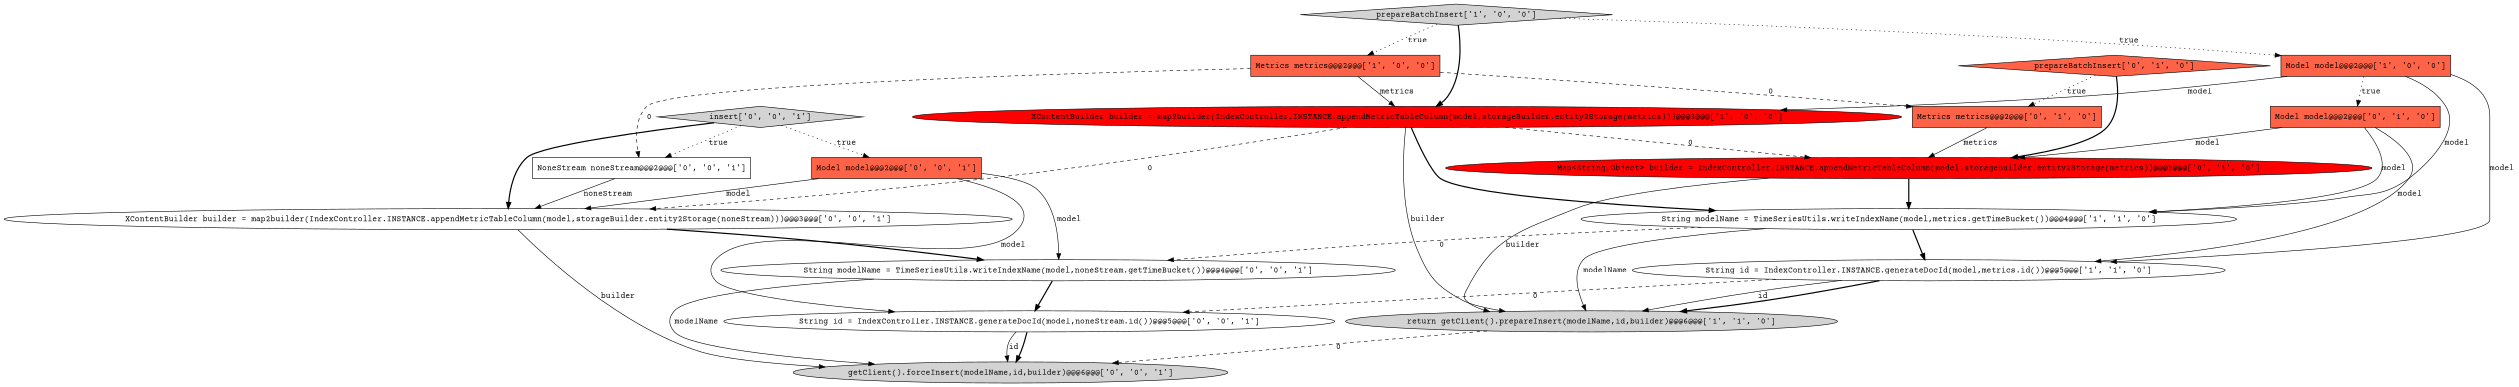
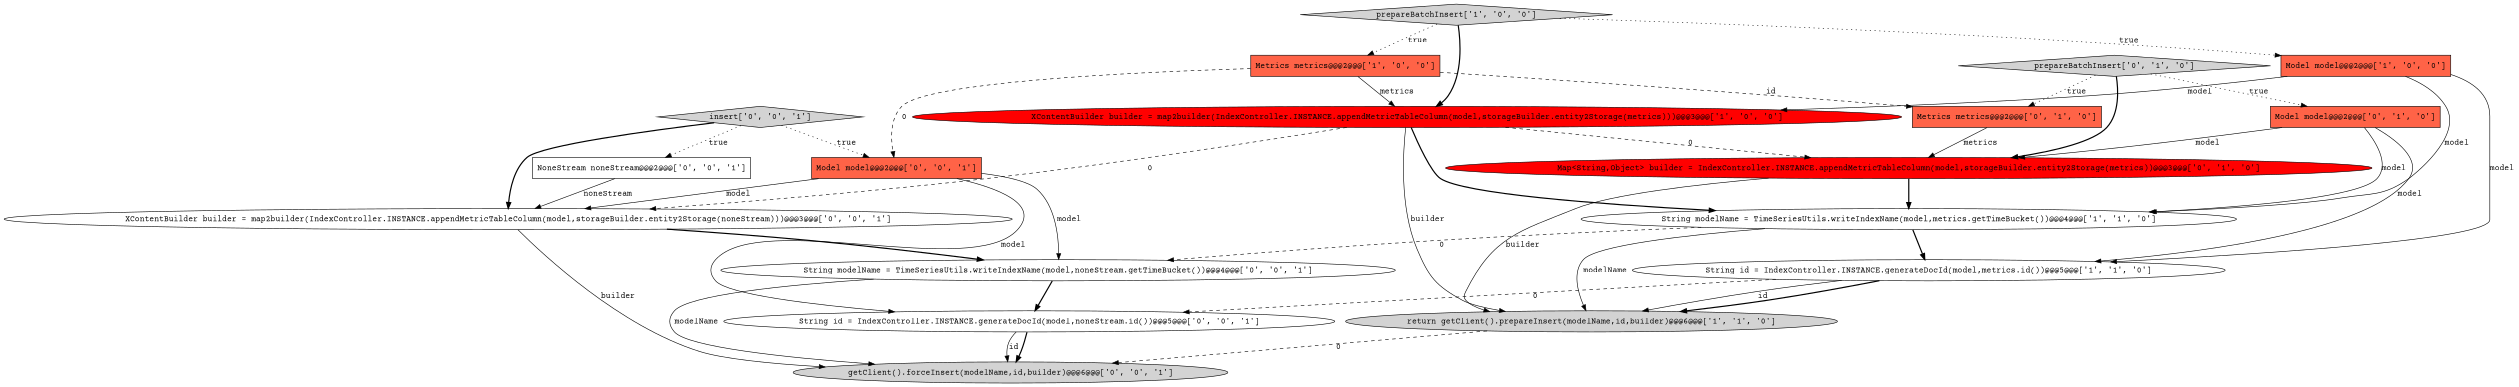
(2114, 66) -> (2114, 66)
(924, 80) -> (1051, 79)
(2361, 88) -> (2226, 90)
(1771, 91) -> (1771, 91)
